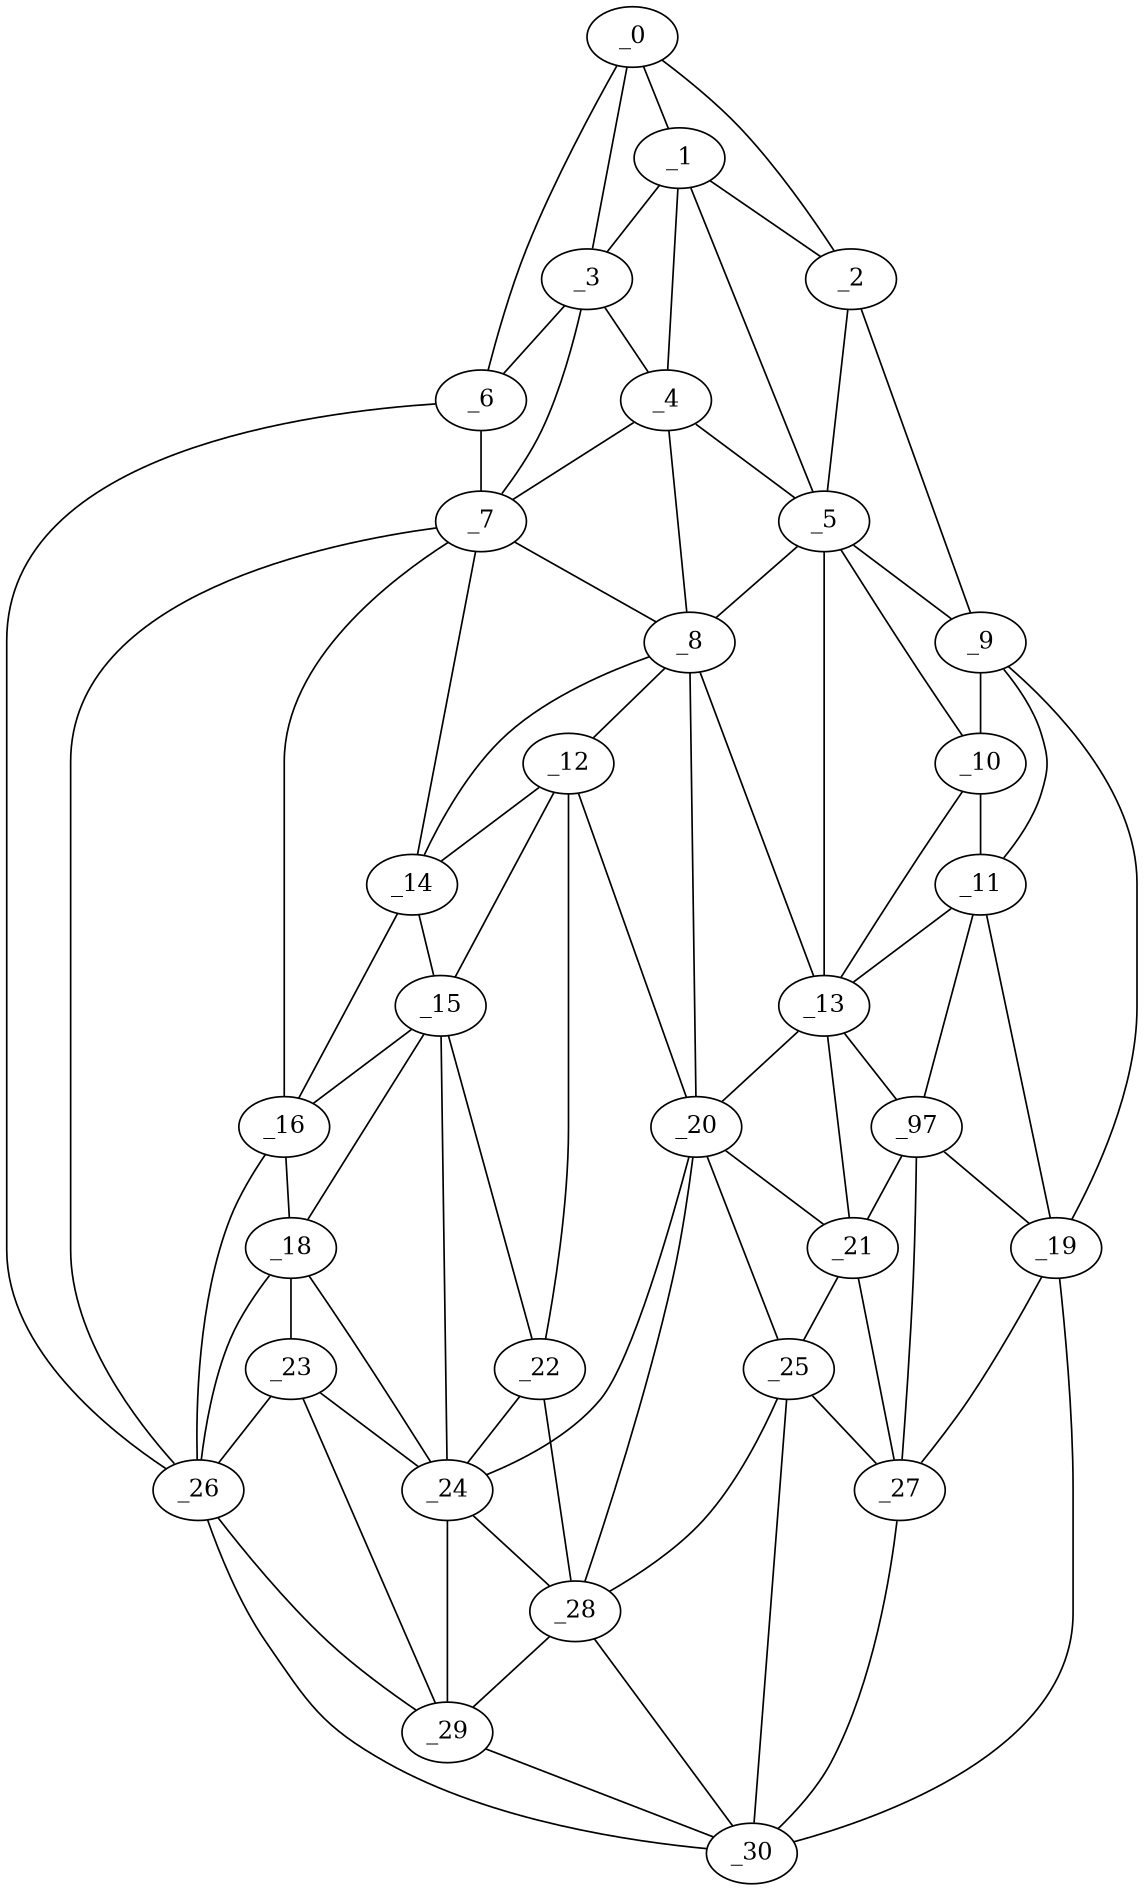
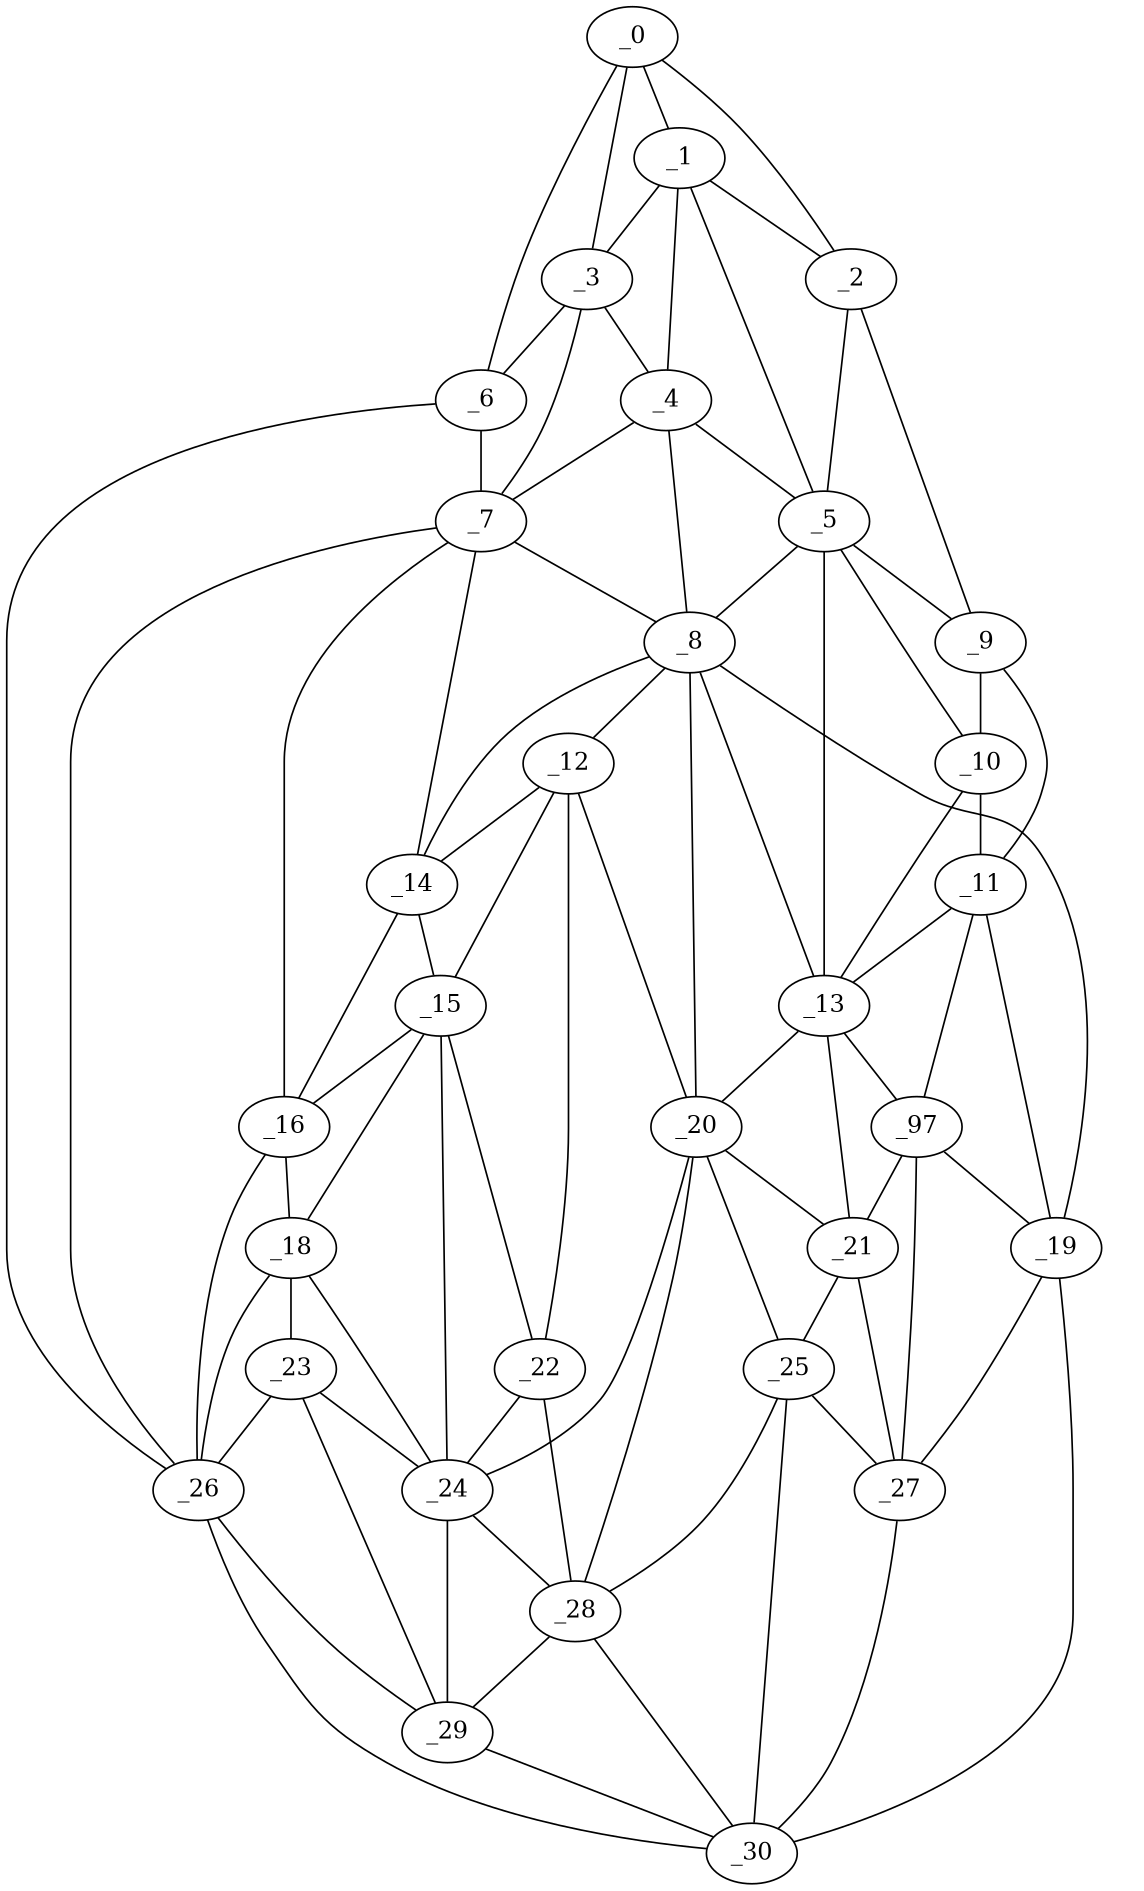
(1137, 928) -> (1040, 853)
